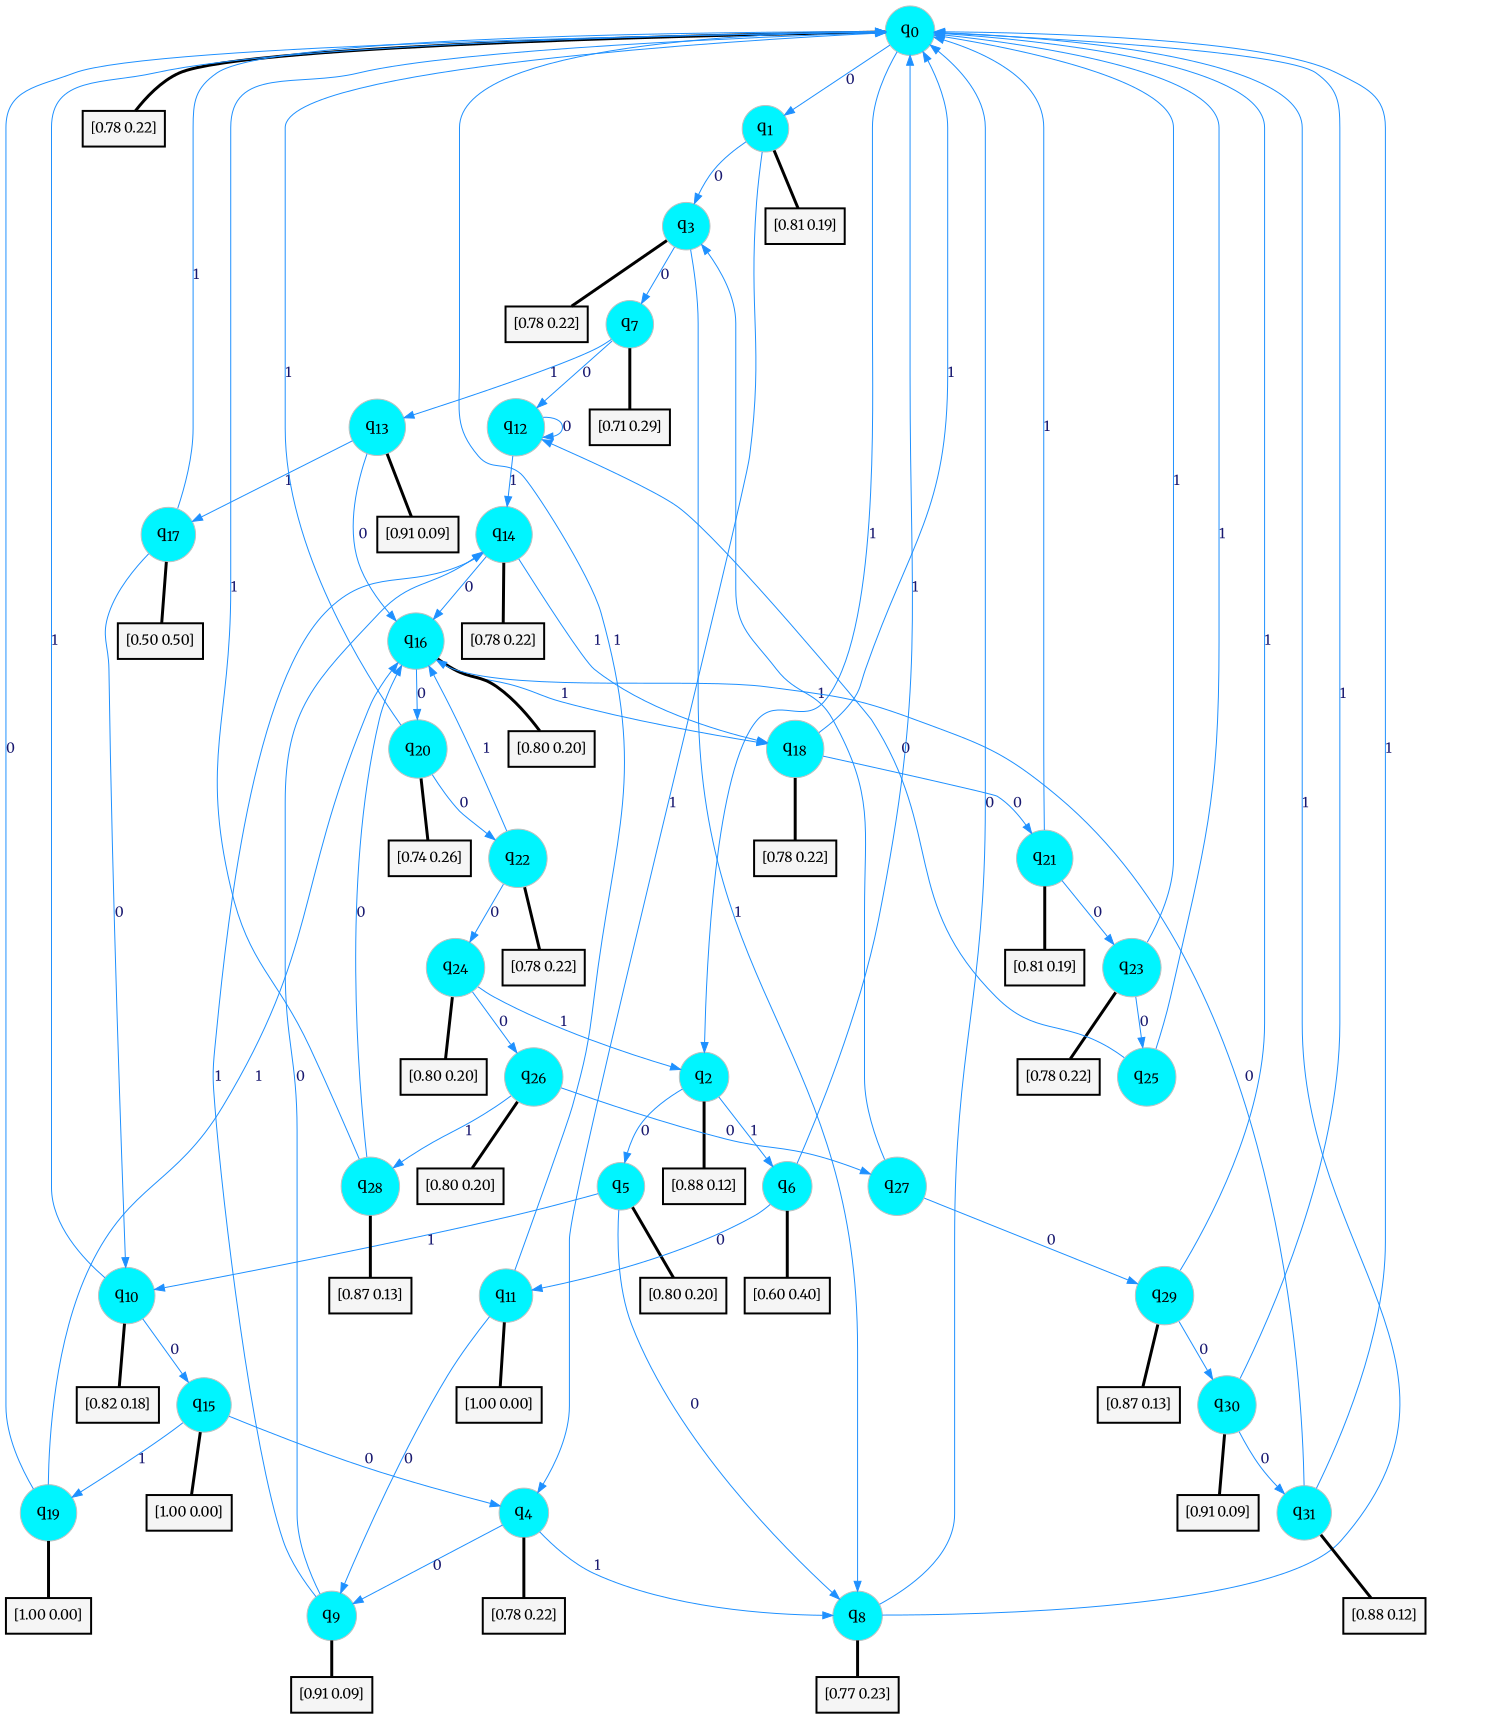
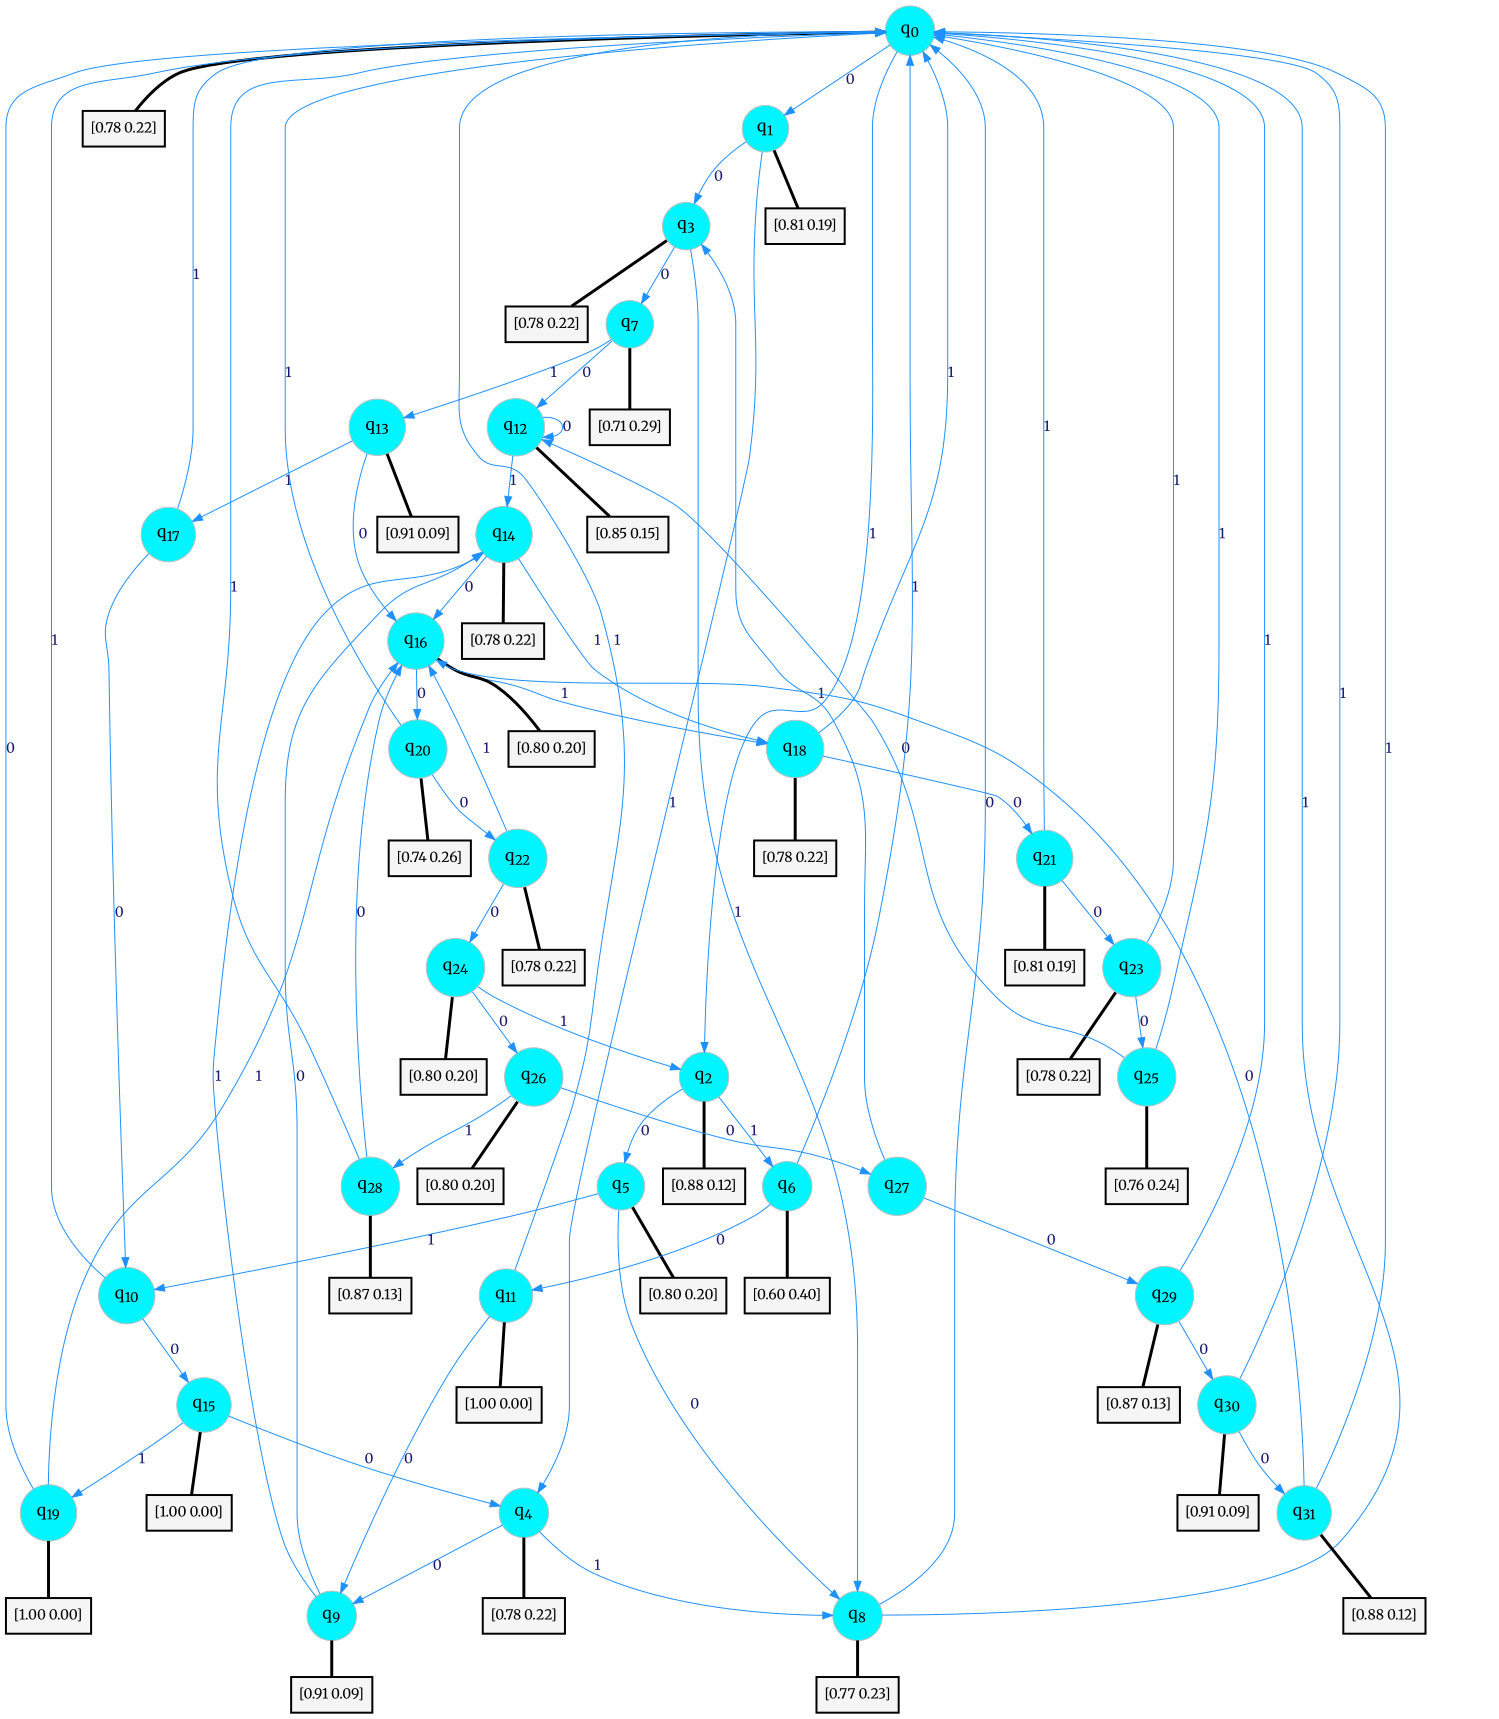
none -> (628, 535)
(160, 641) -> none
none -> (1147, 1186)
(118, 1405) -> none
